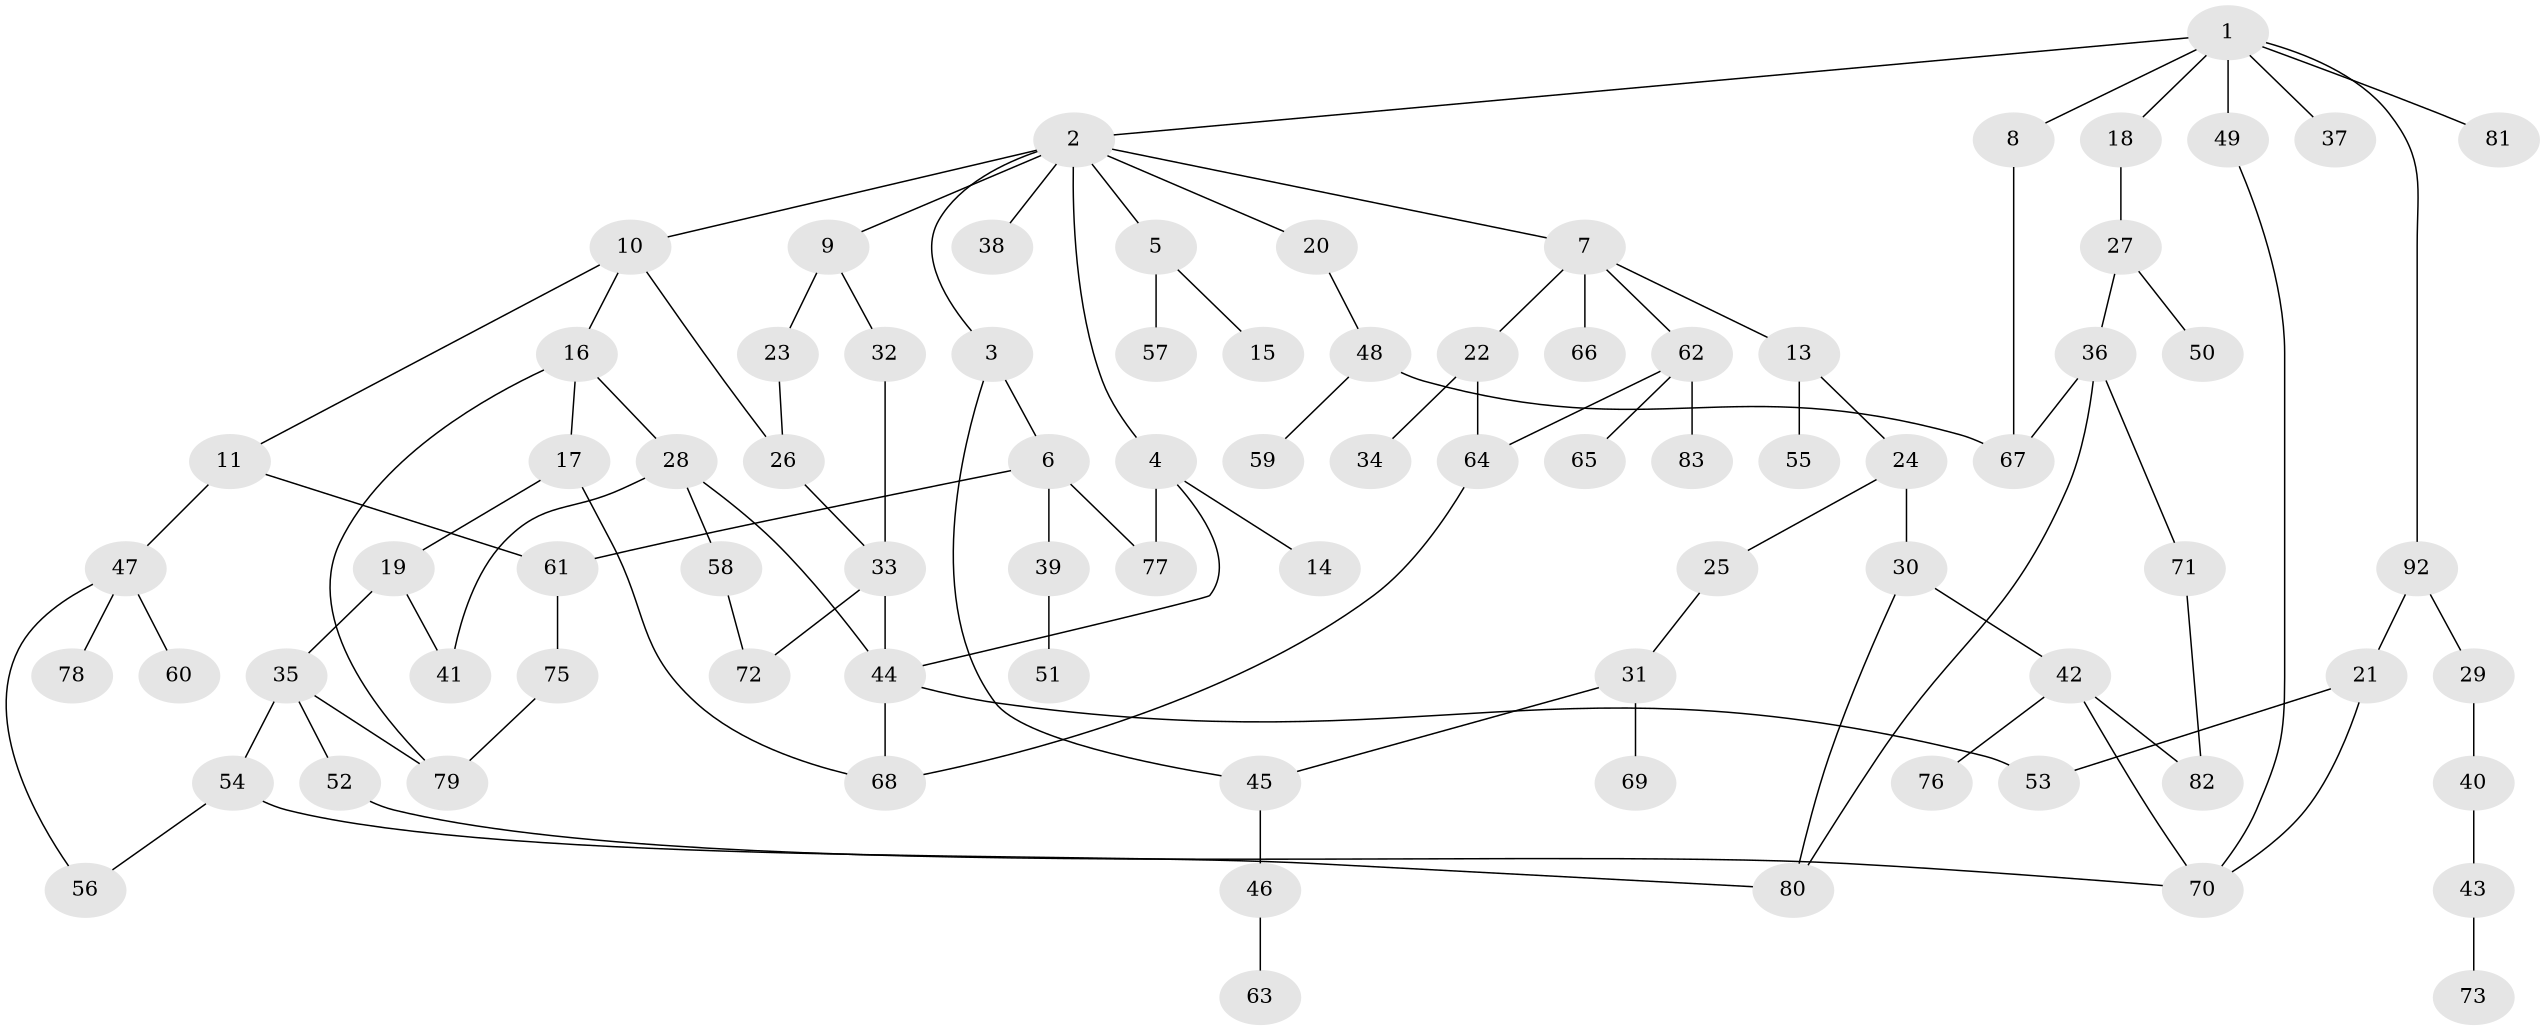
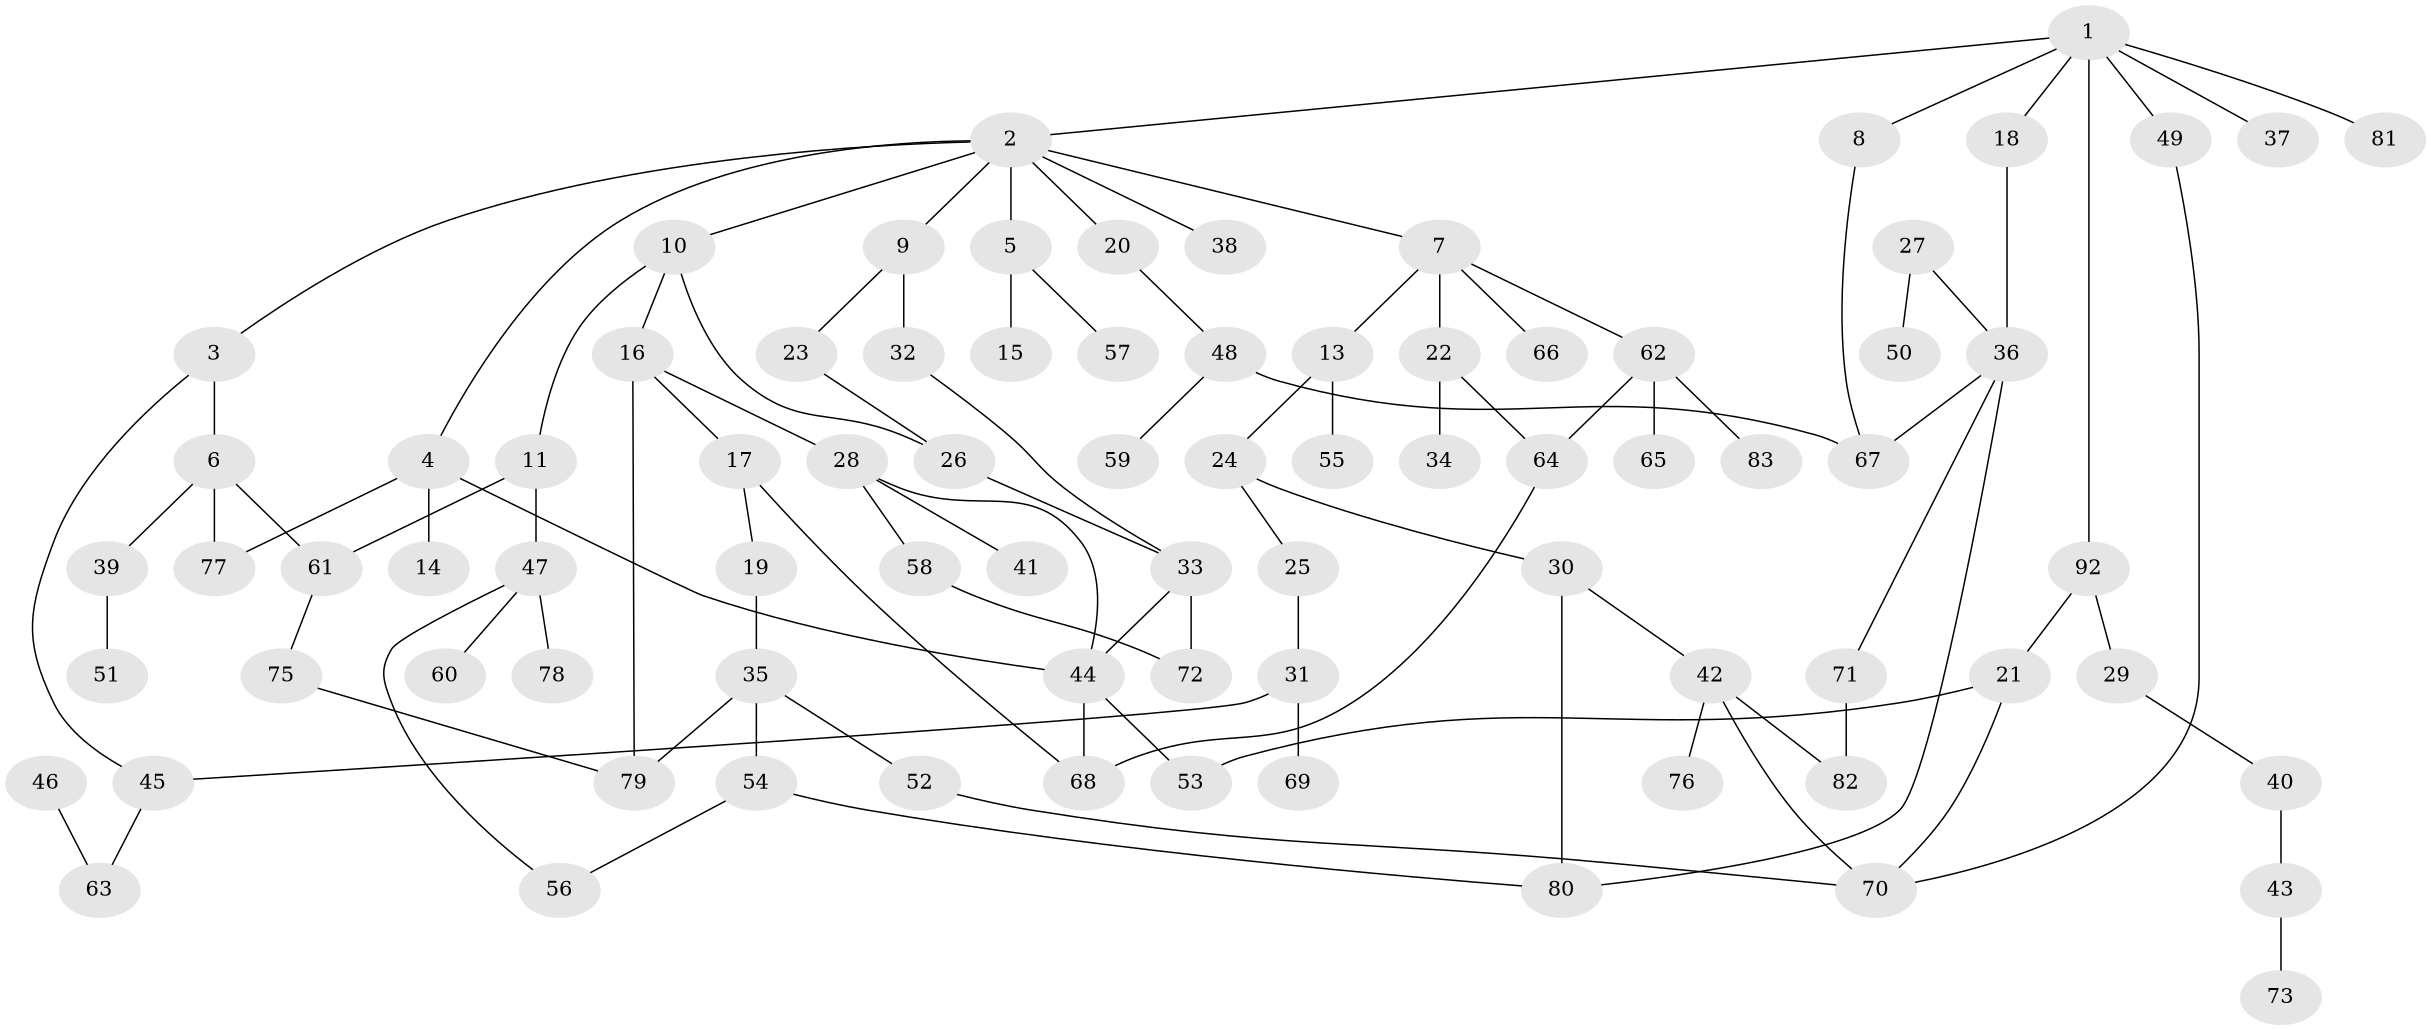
(2121, 194) -> (2007, 247)
(422, 622) -> none
(1260, 837) -> (127, 837)
